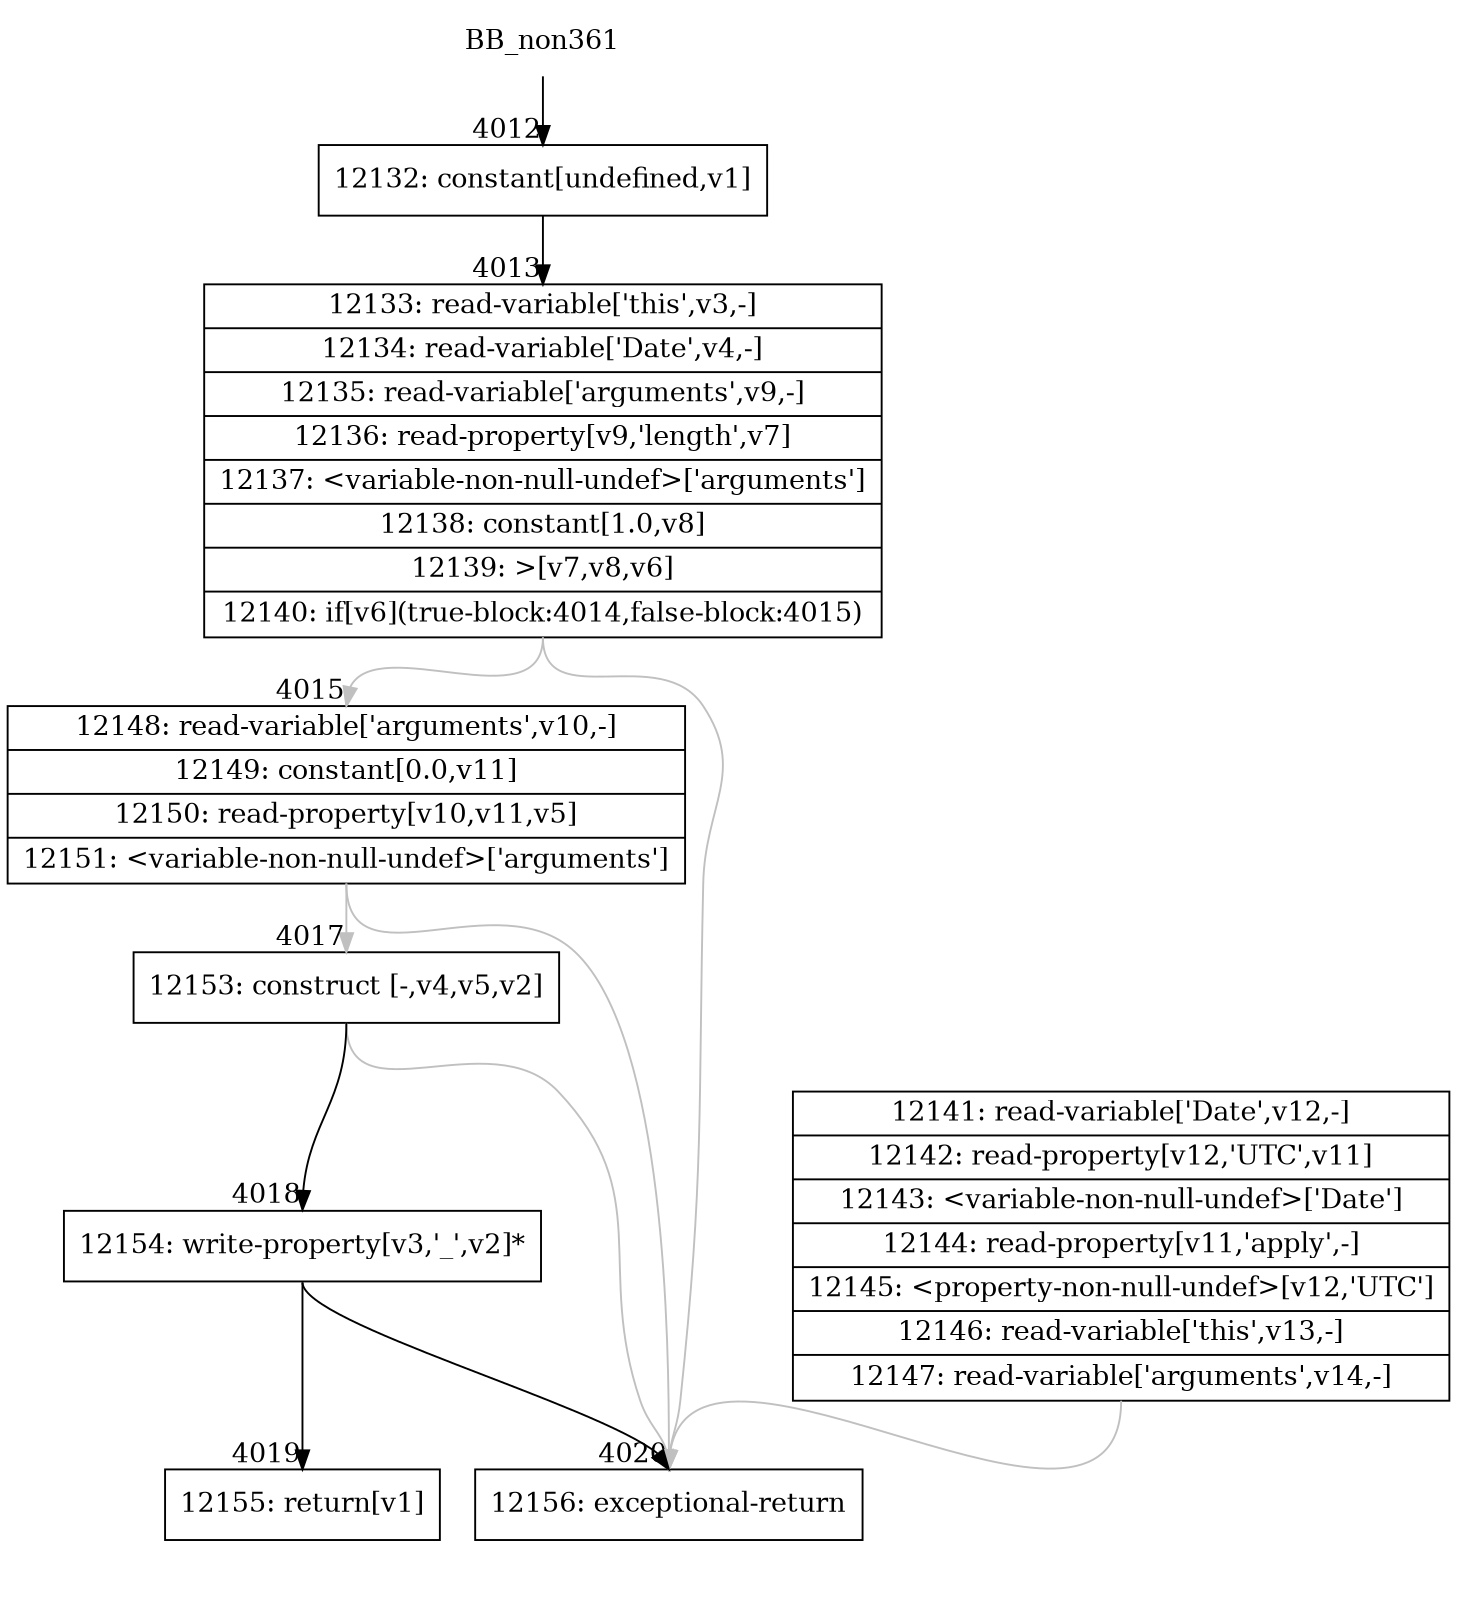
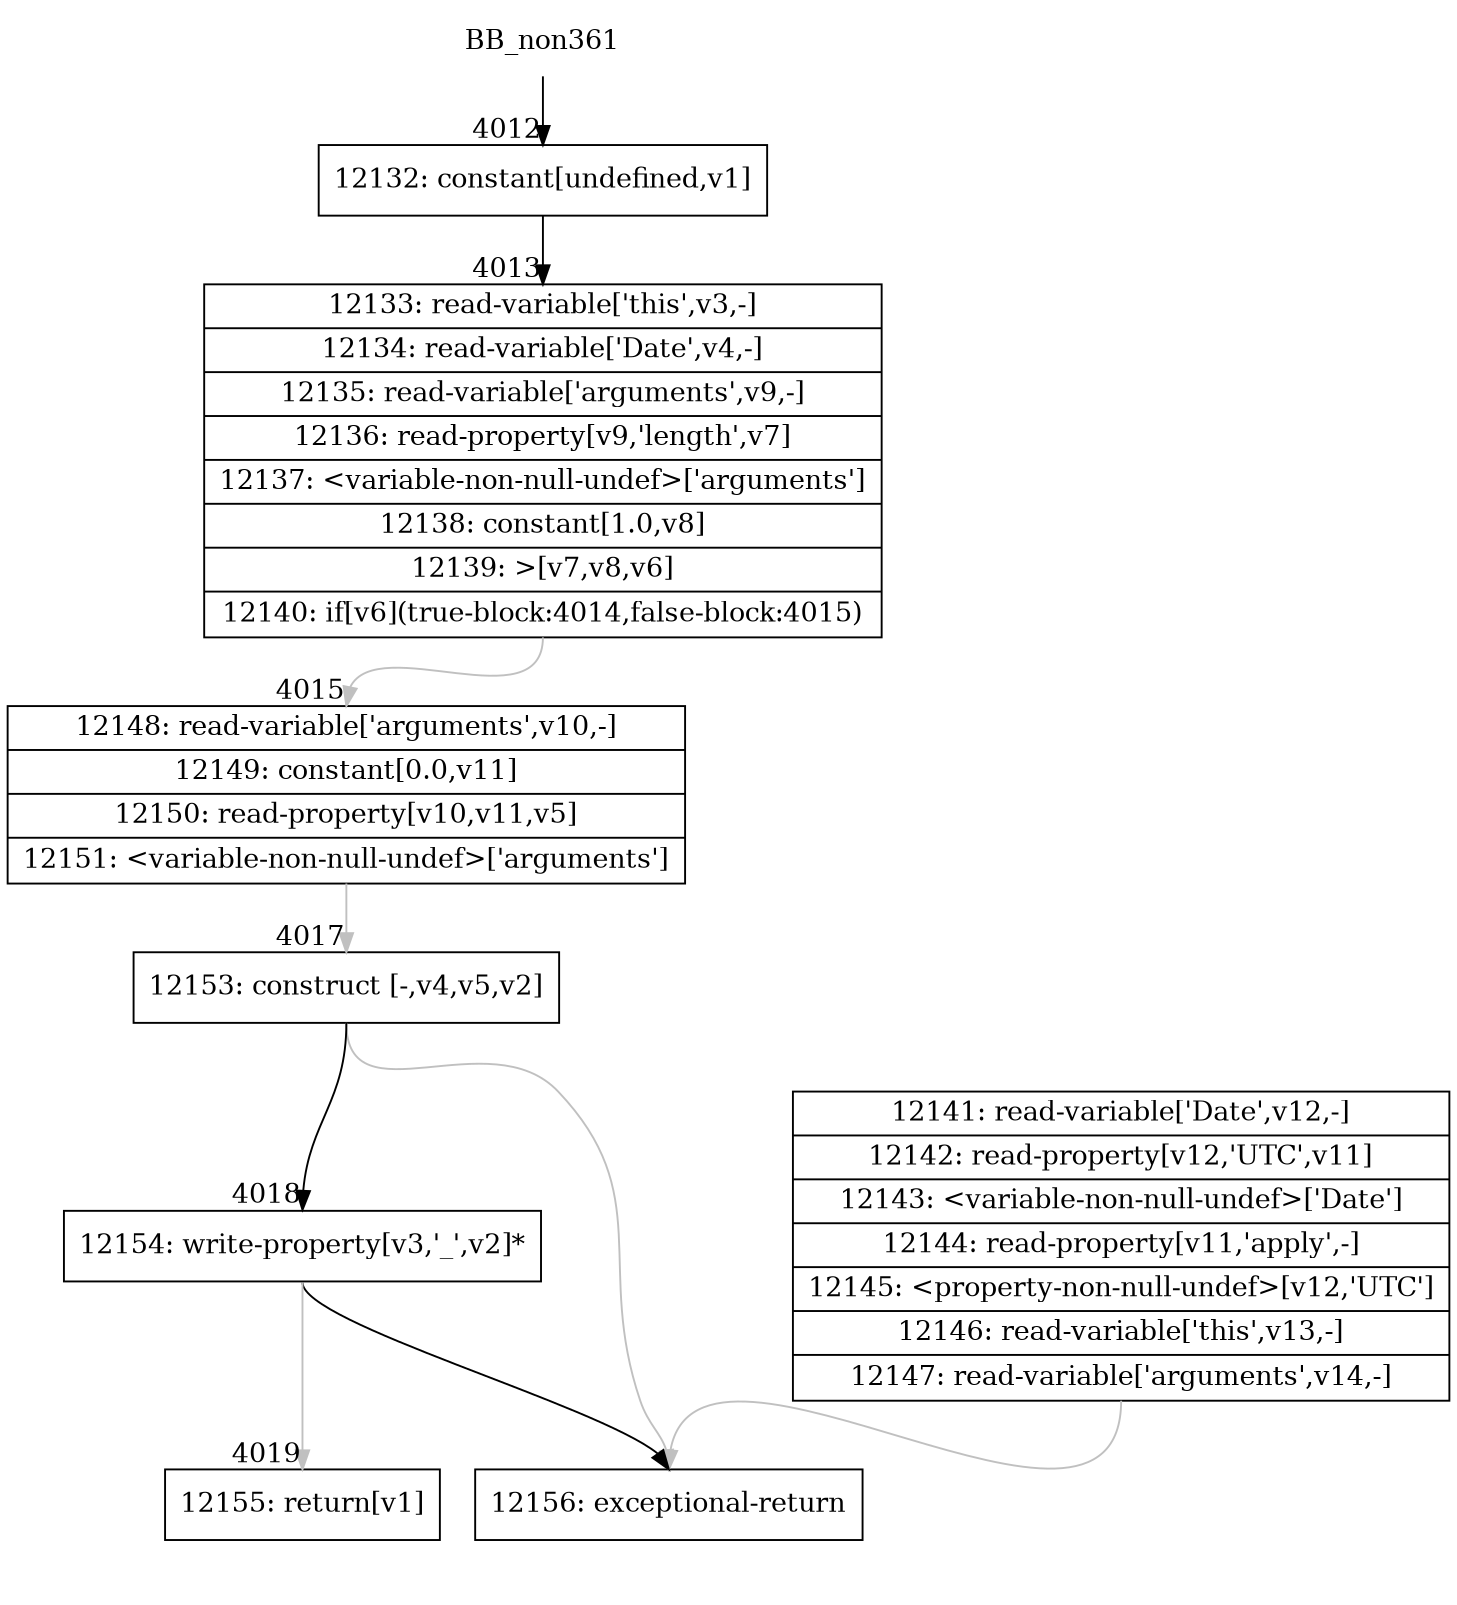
(702, 980) -> none
(631, 1063) -> none
(302, 1366) -> (302, 1366)
